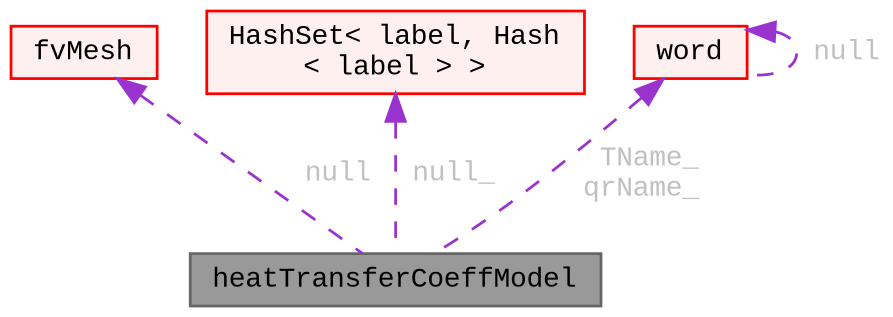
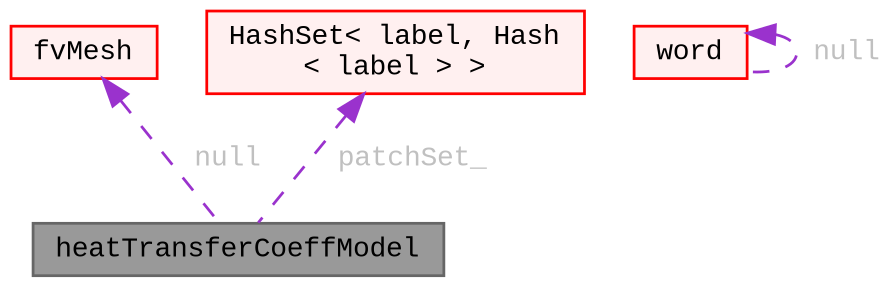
(447, 174) -> (405, 159)
(541, 179) -> none
